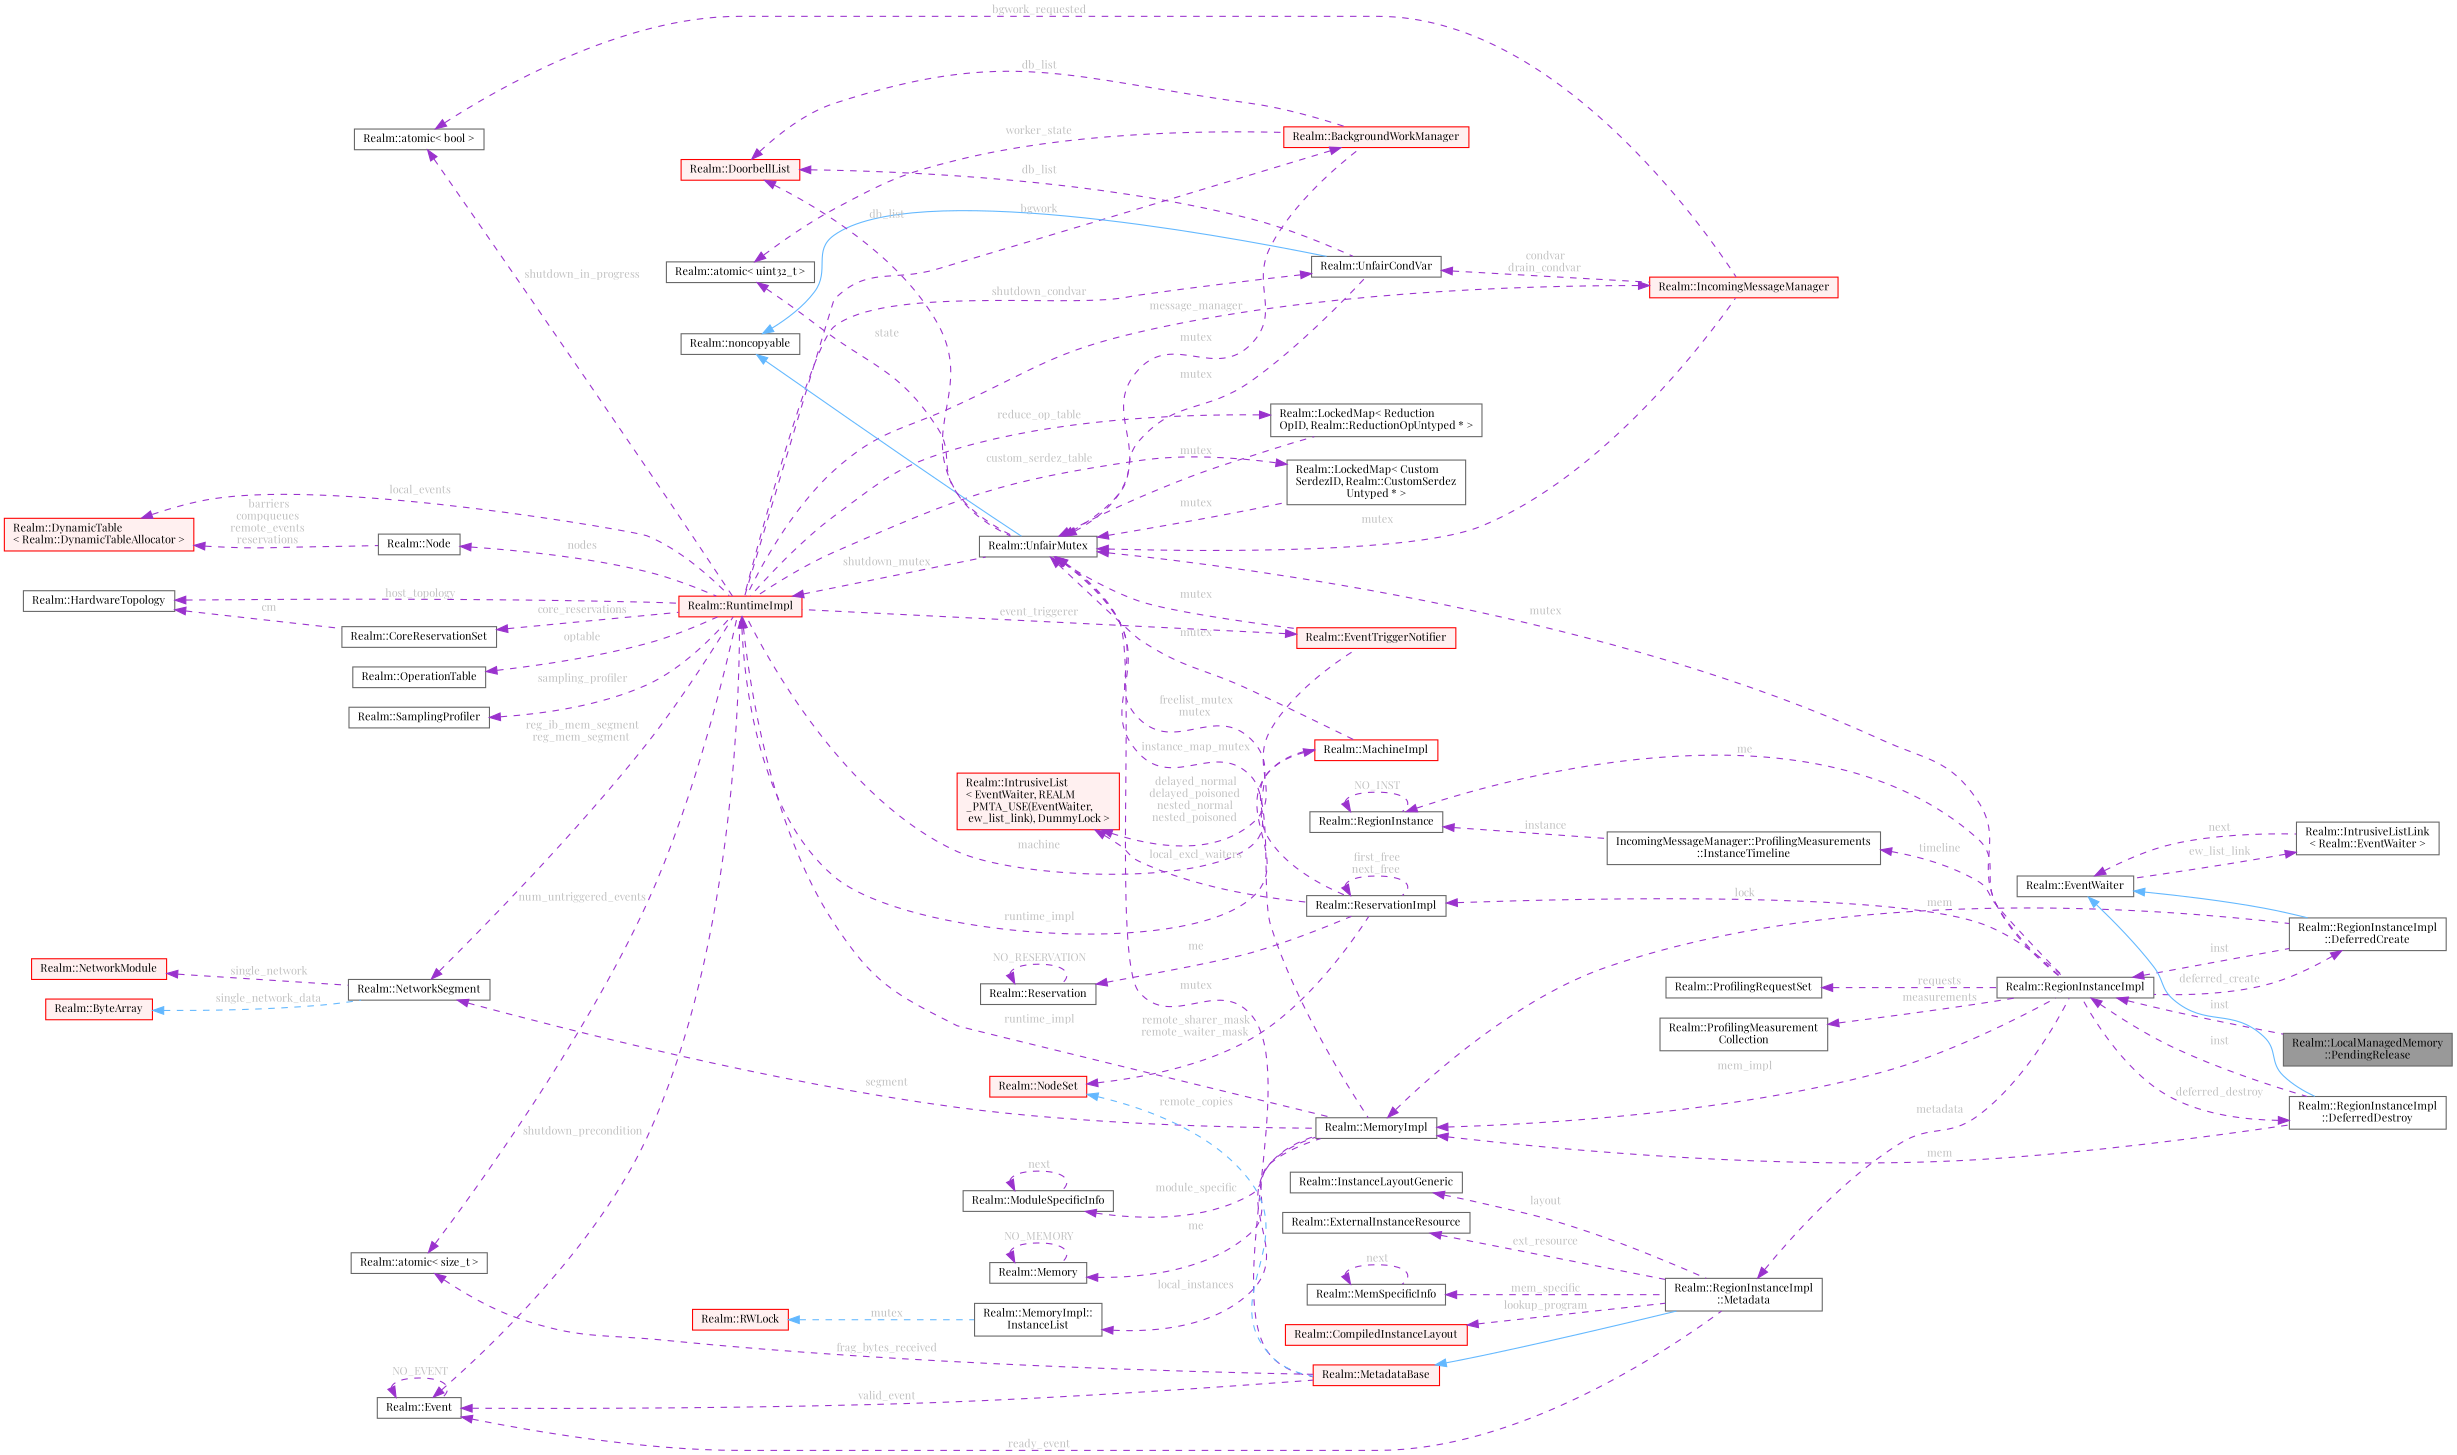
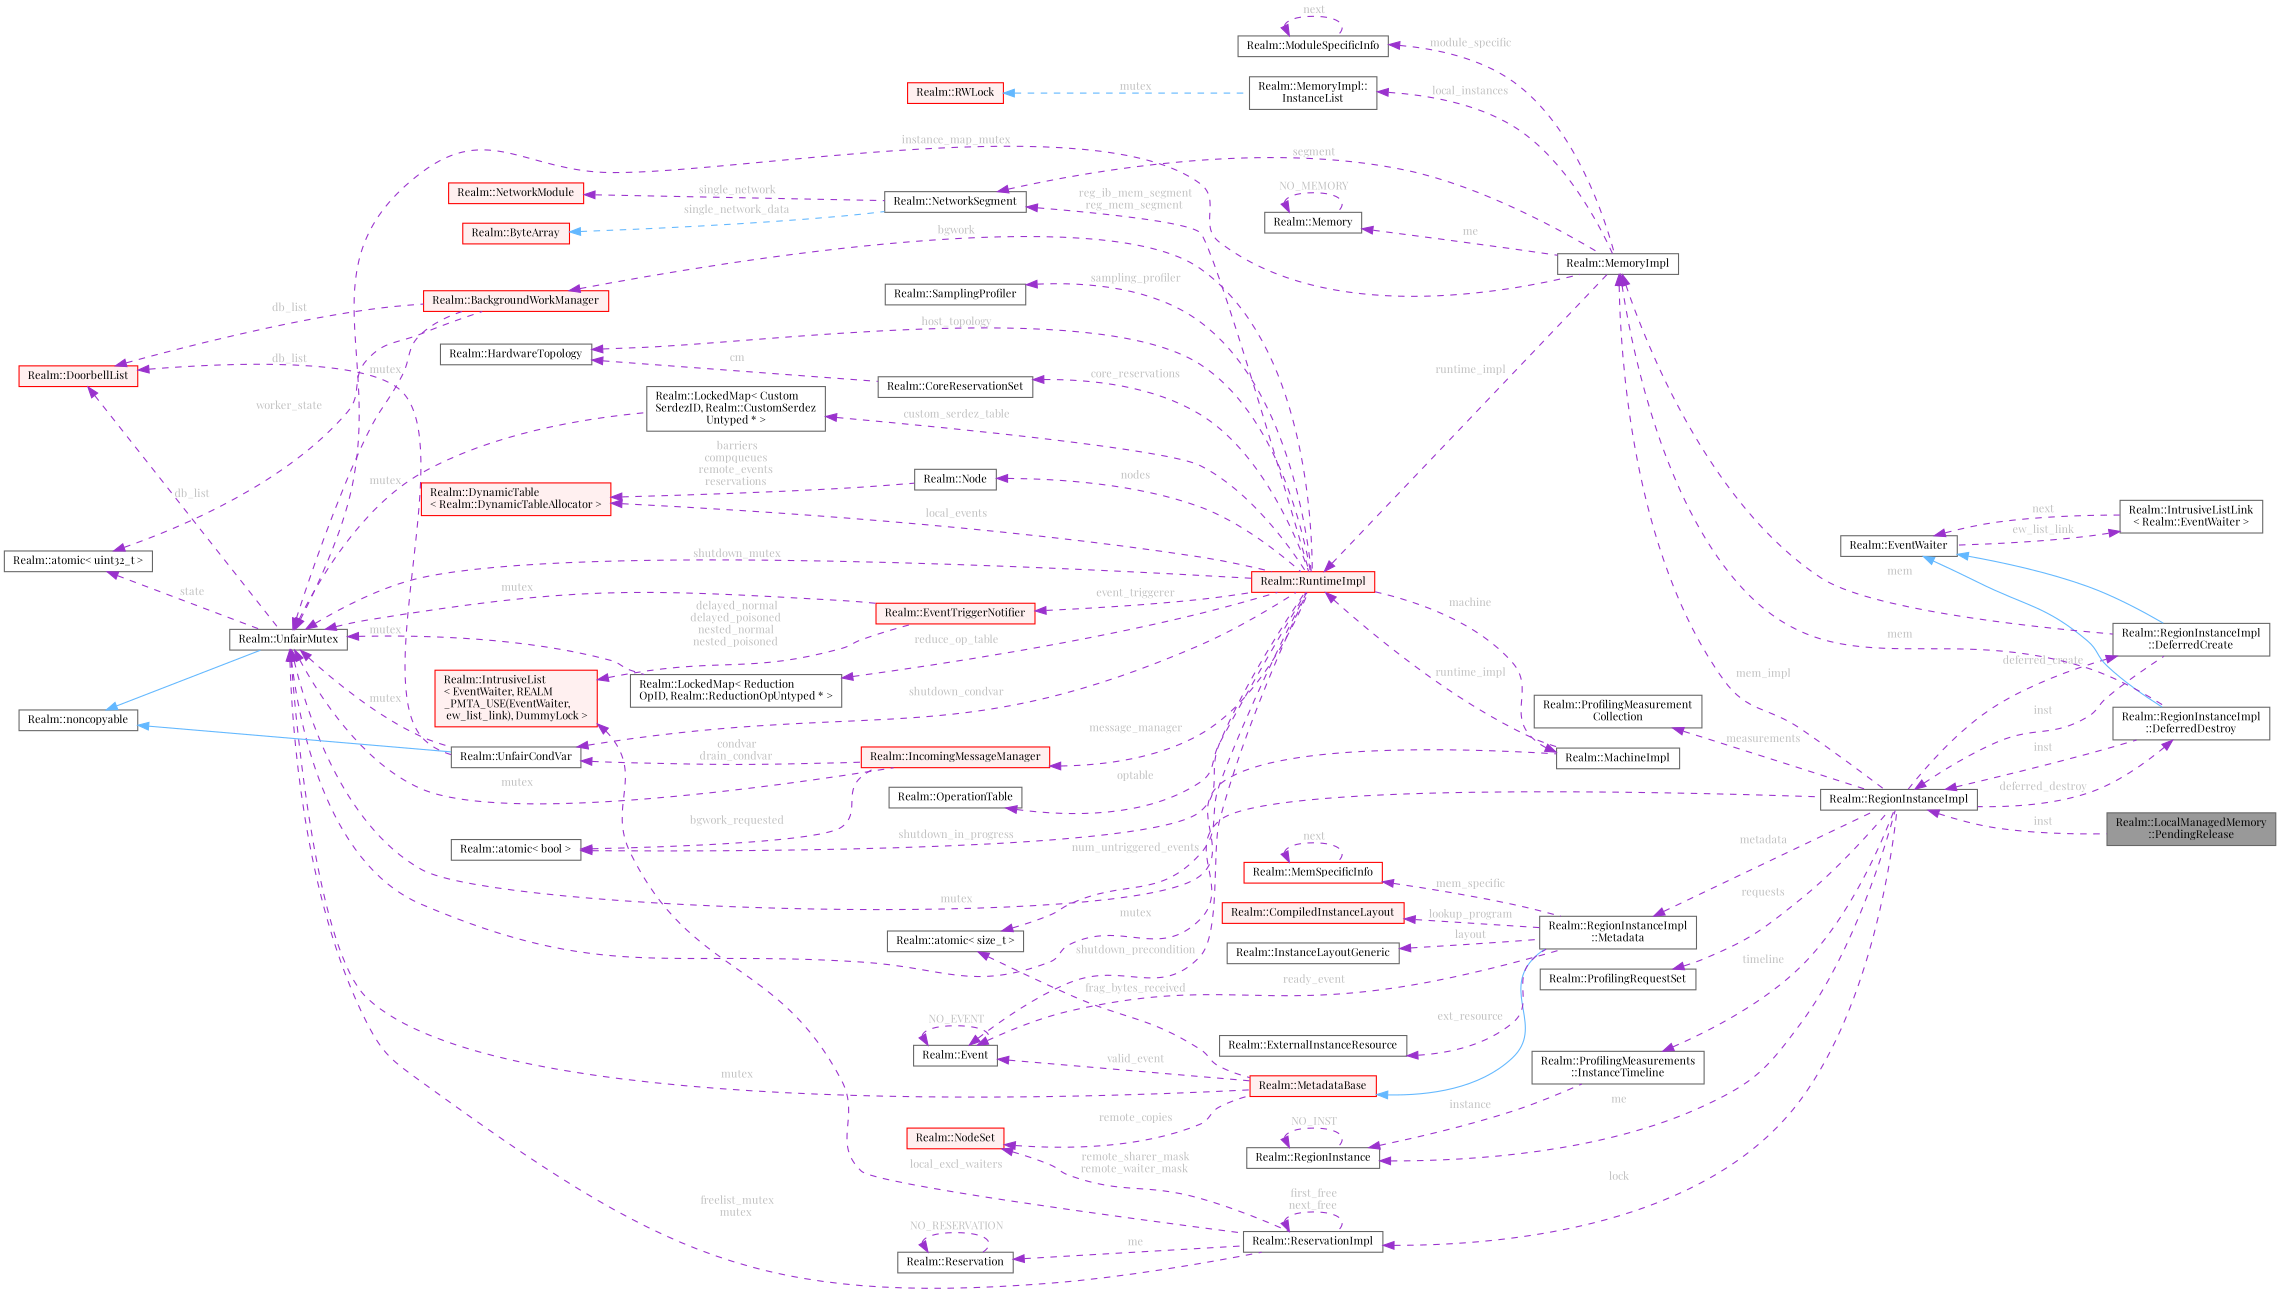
(895, 576) -> (778, 561)
(1376, 750) -> (1618, 758)
(1744, 848) -> (1618, 1068)
(1248, 1179) -> (1138, 1141)
(1376, 1295) -> (1313, 873)
